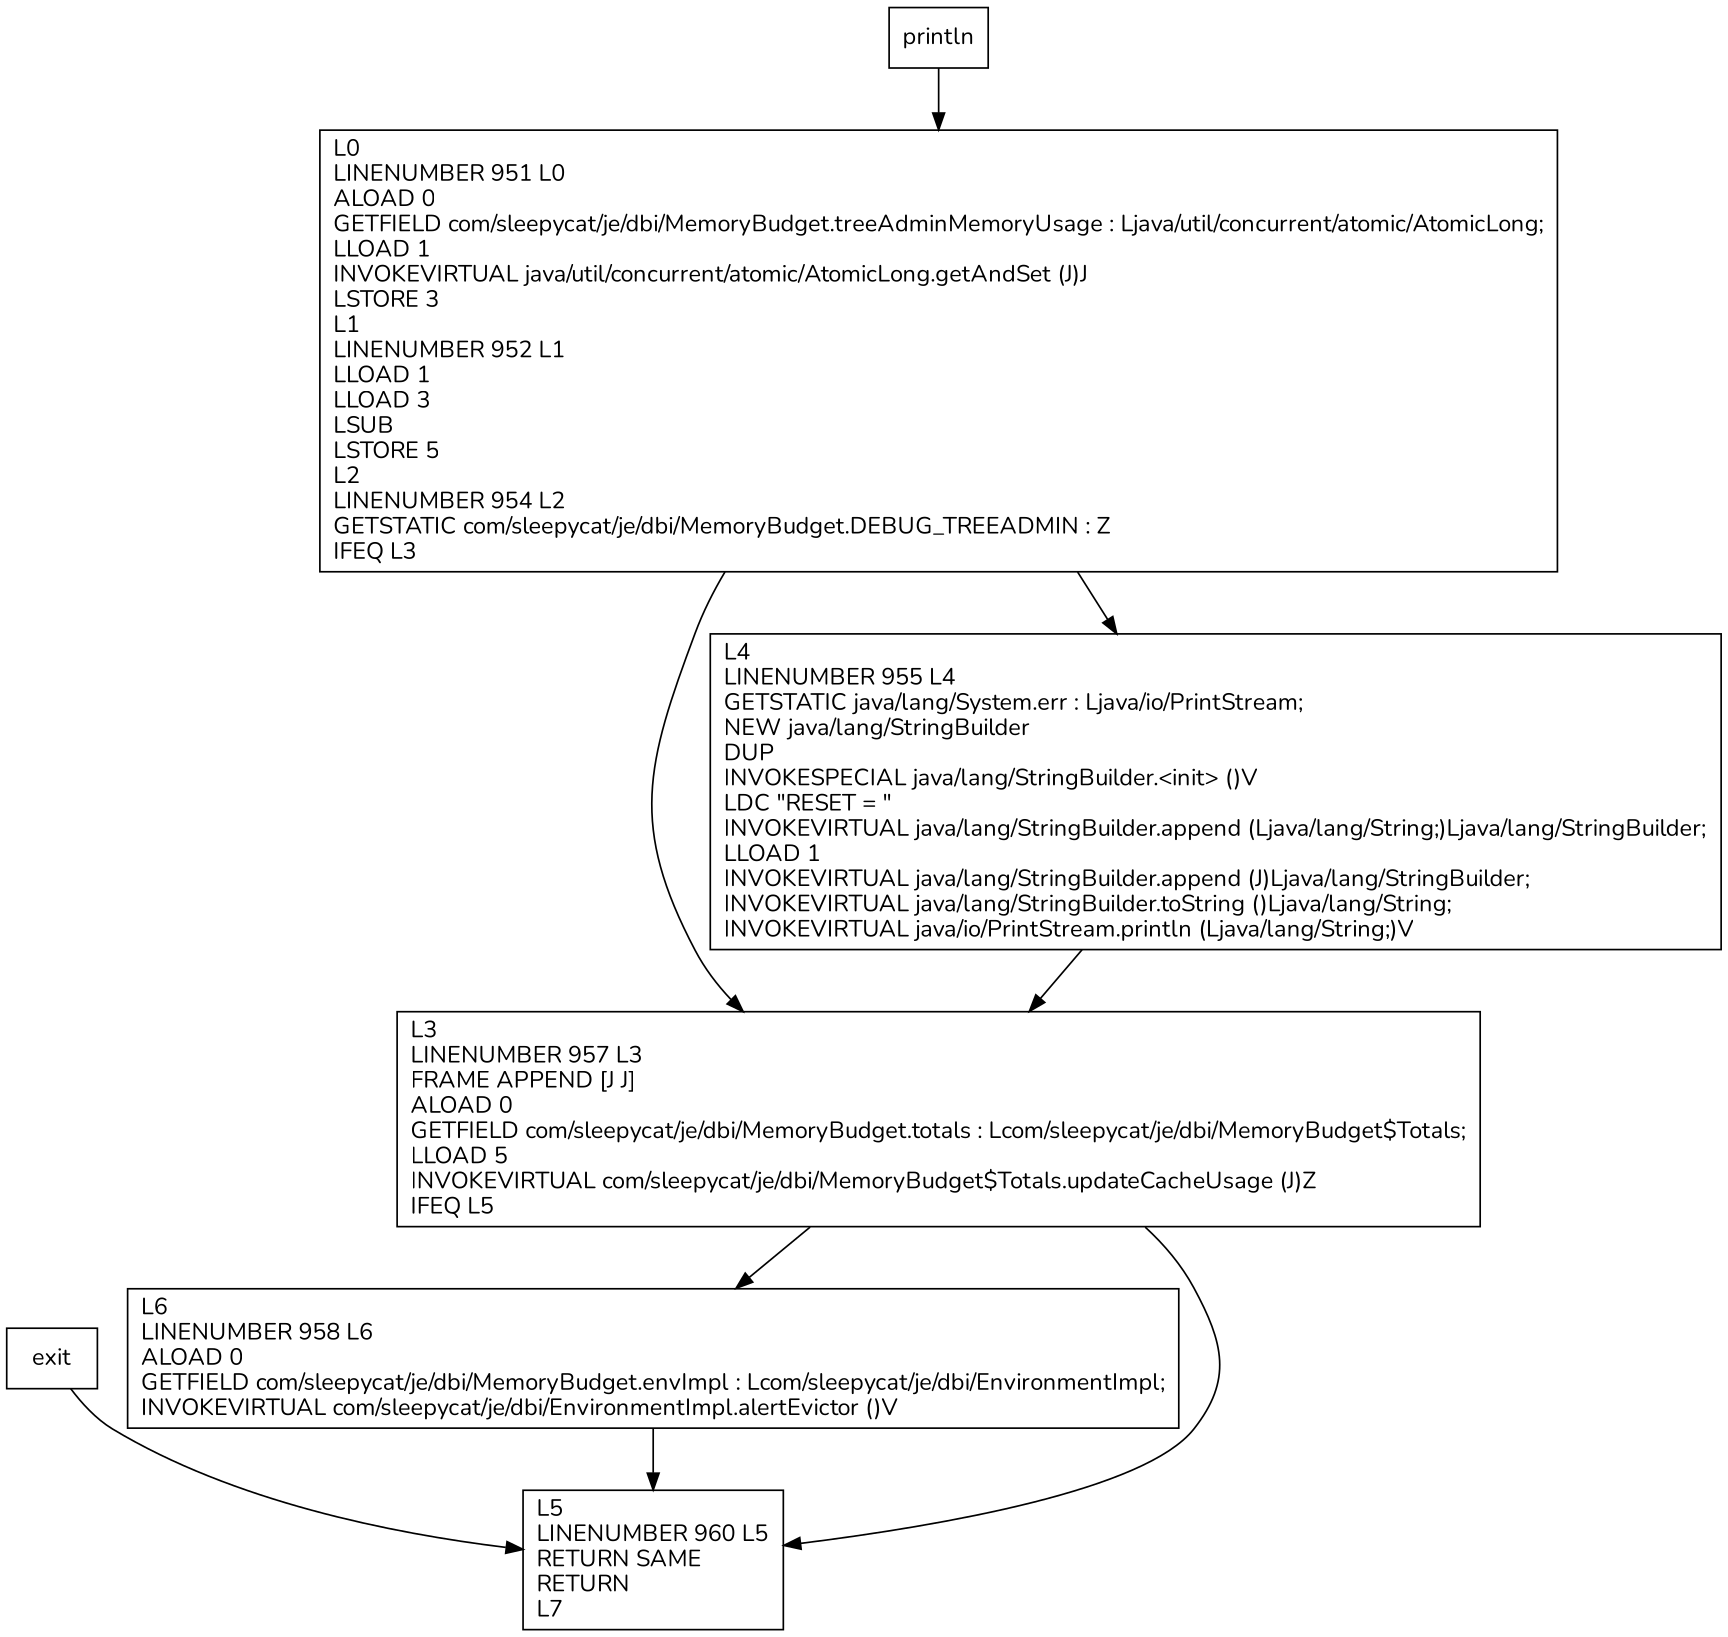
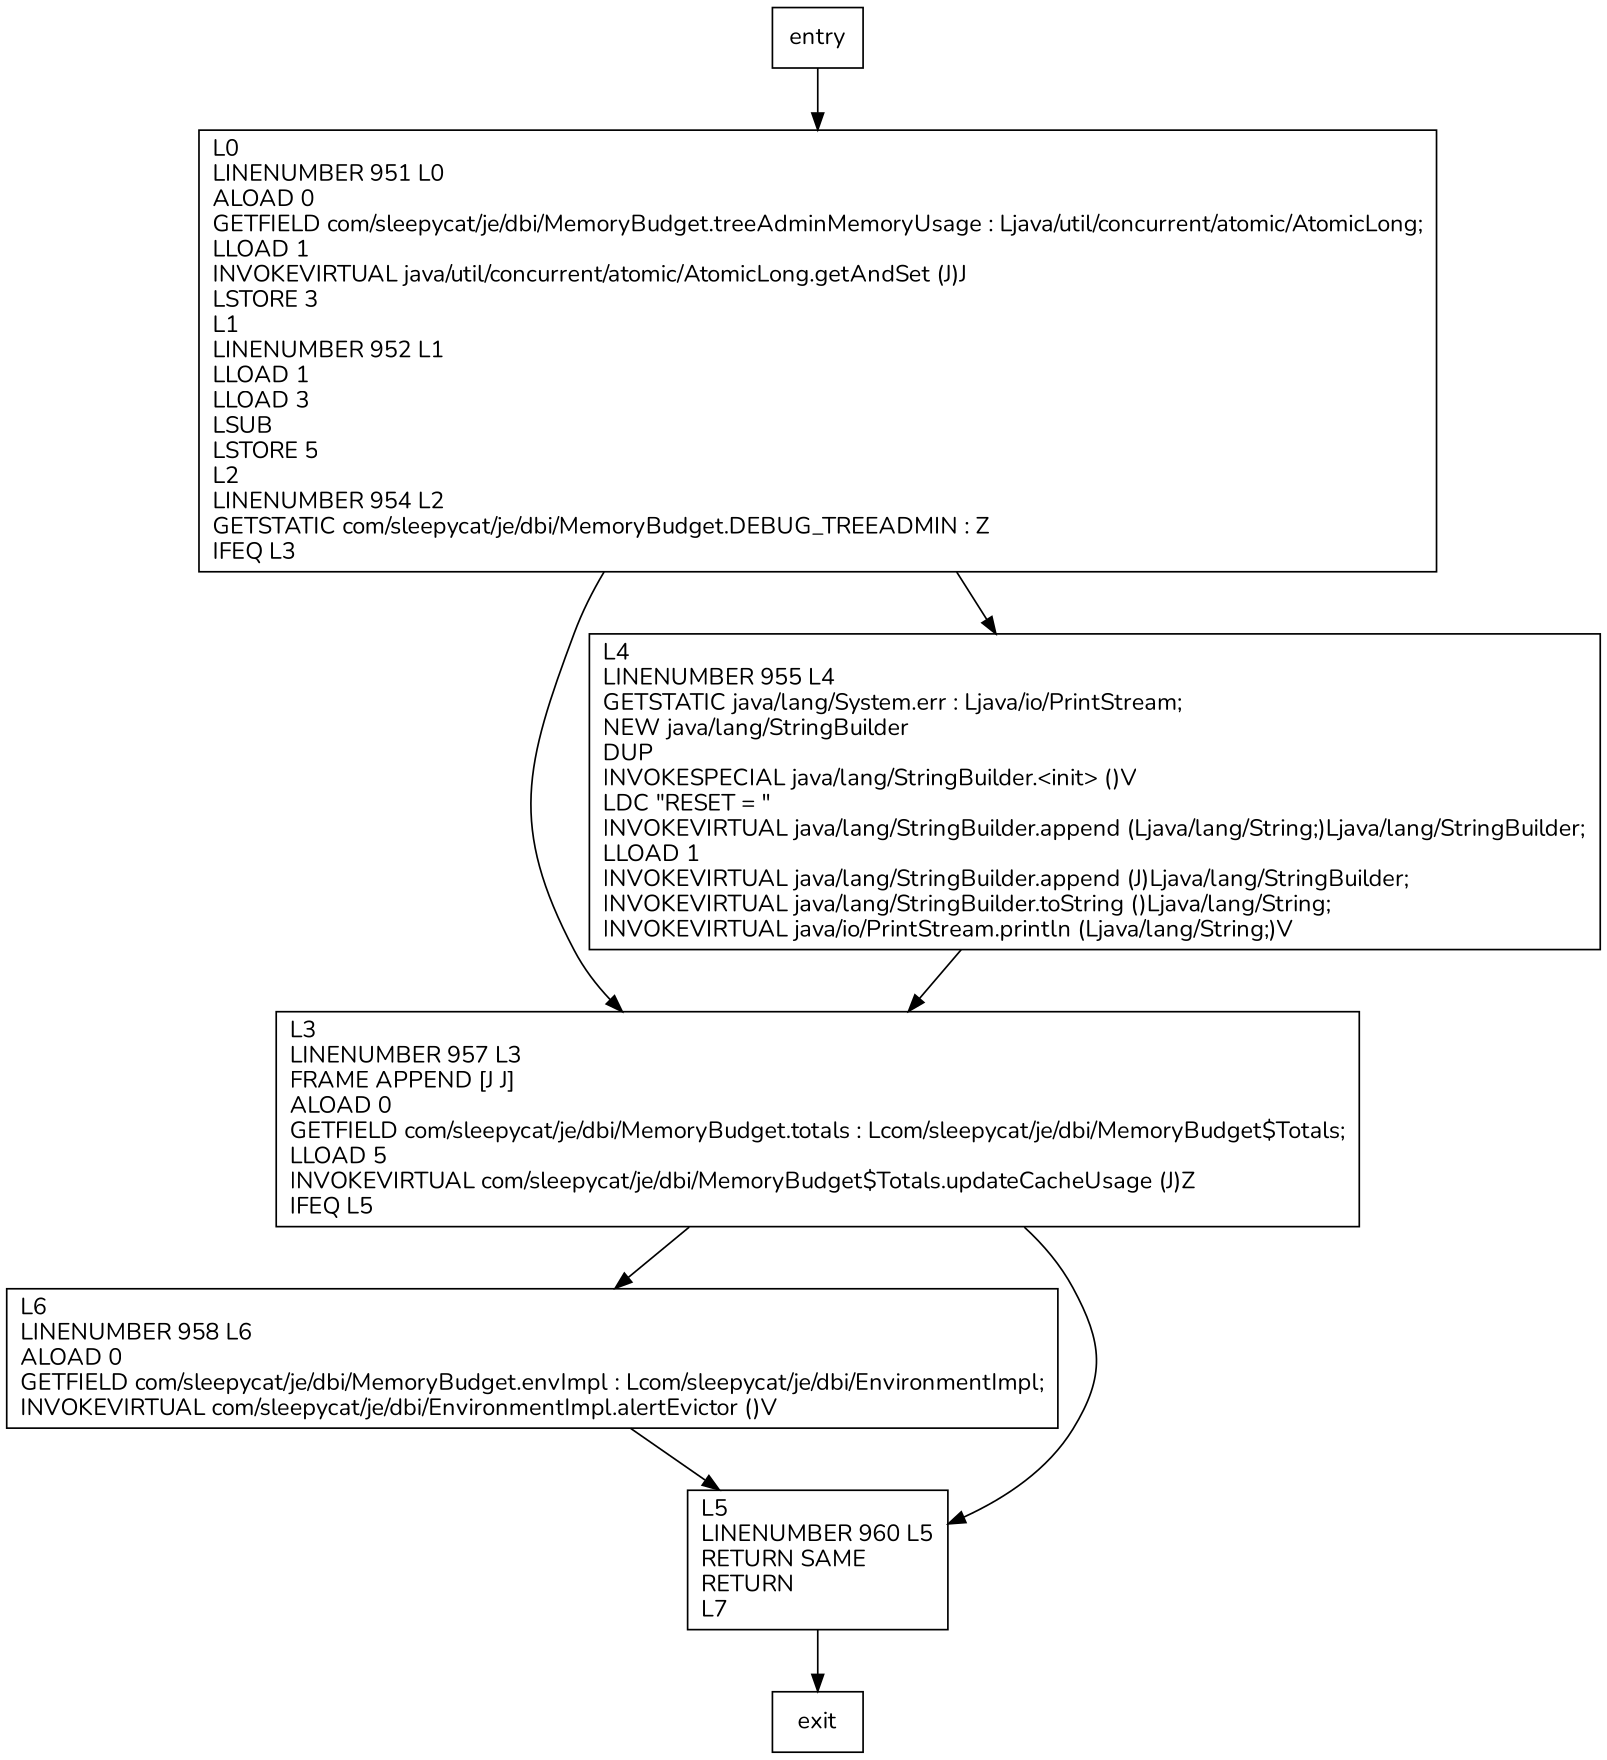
(939, 38) -> (818, 38)
(275, 1499) -> (818, 1652)
